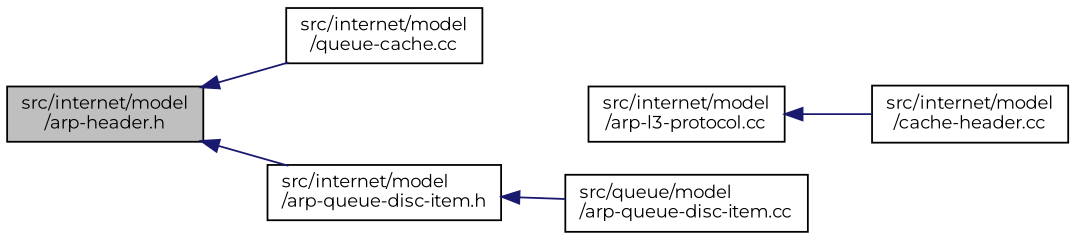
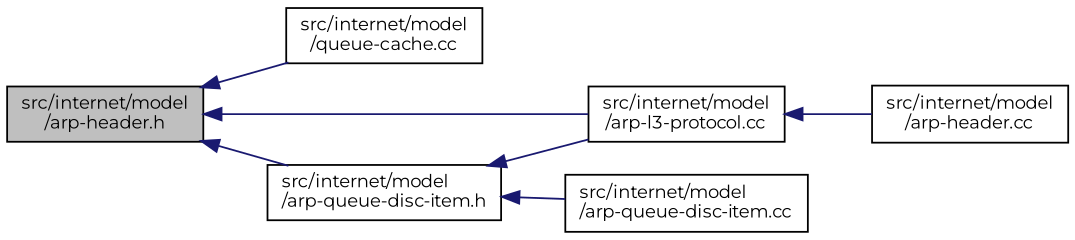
none -> (405, 114)
(970, 114) -> (970, 114)
none -> (547, 150)
(687, 203) -> (687, 203)
